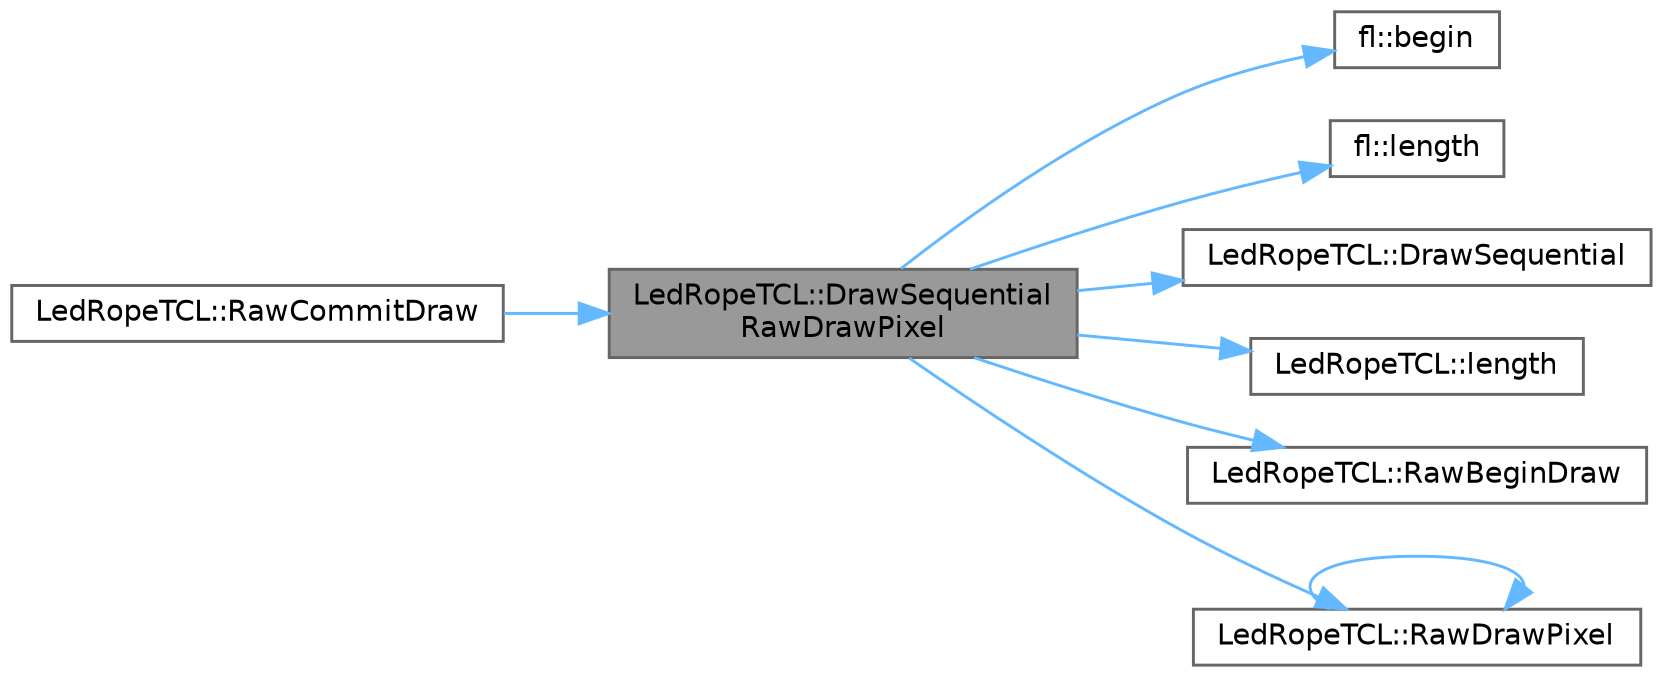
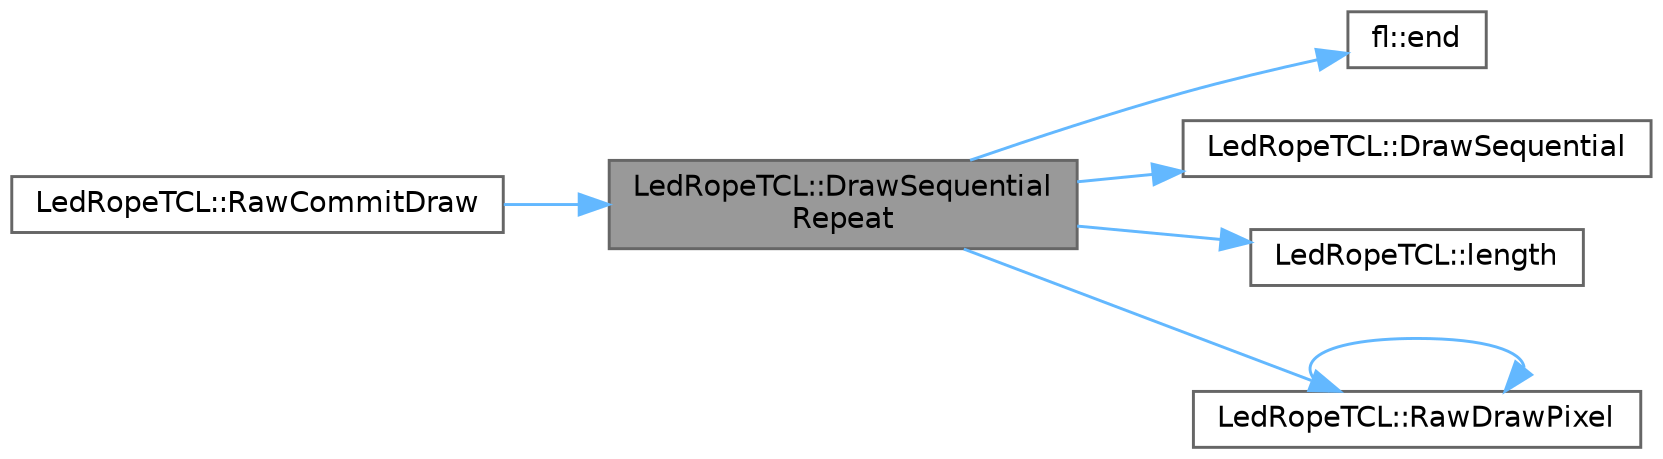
(1417, 40) -> none
(1417, 149) -> (1417, 40)
(843, 313) -> (843, 205)
(1417, 475) -> none
